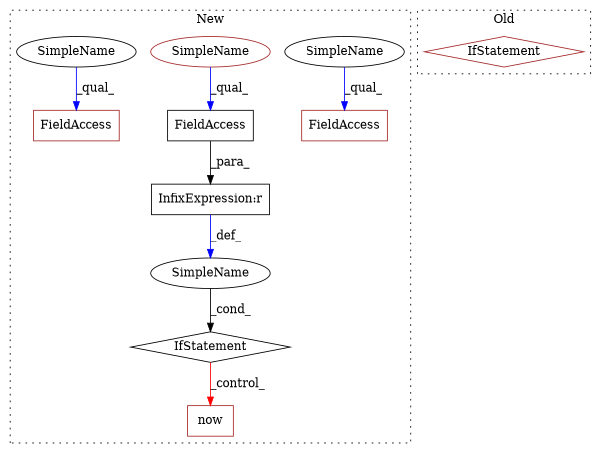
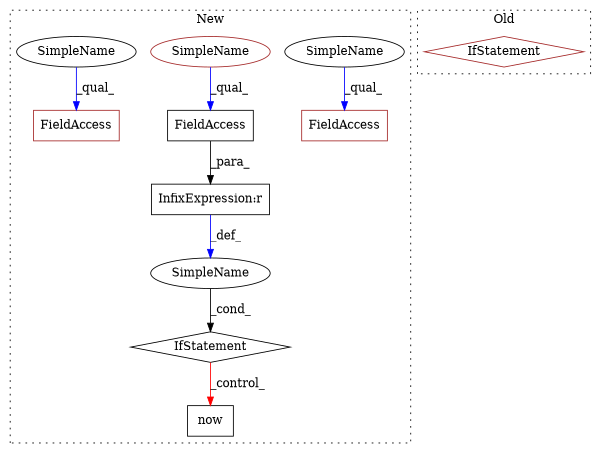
(210, 421) -> (210, 421)
